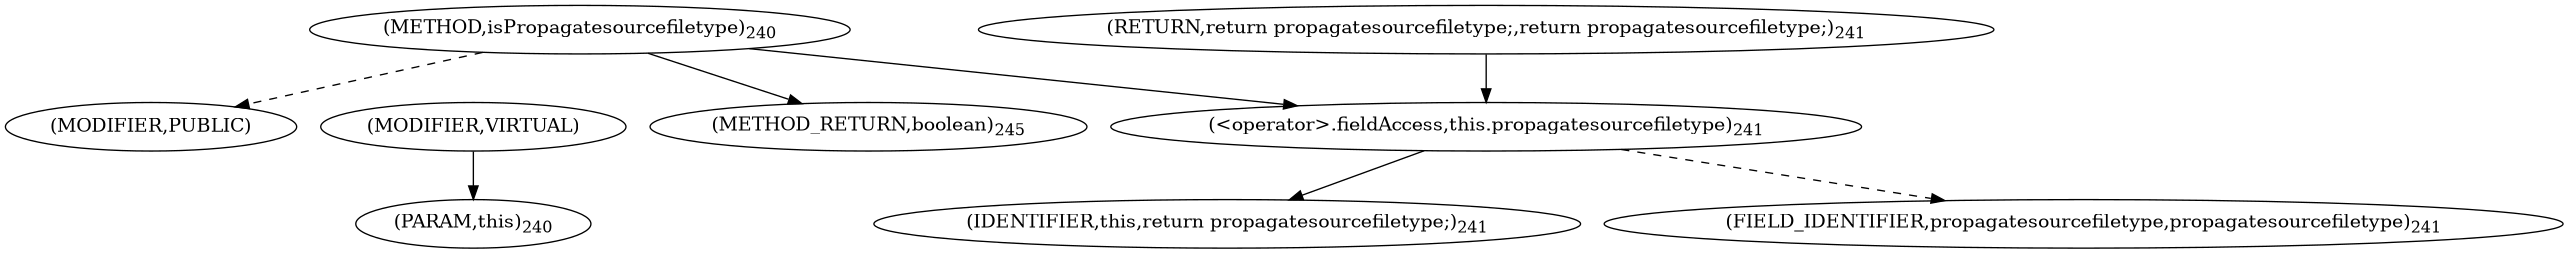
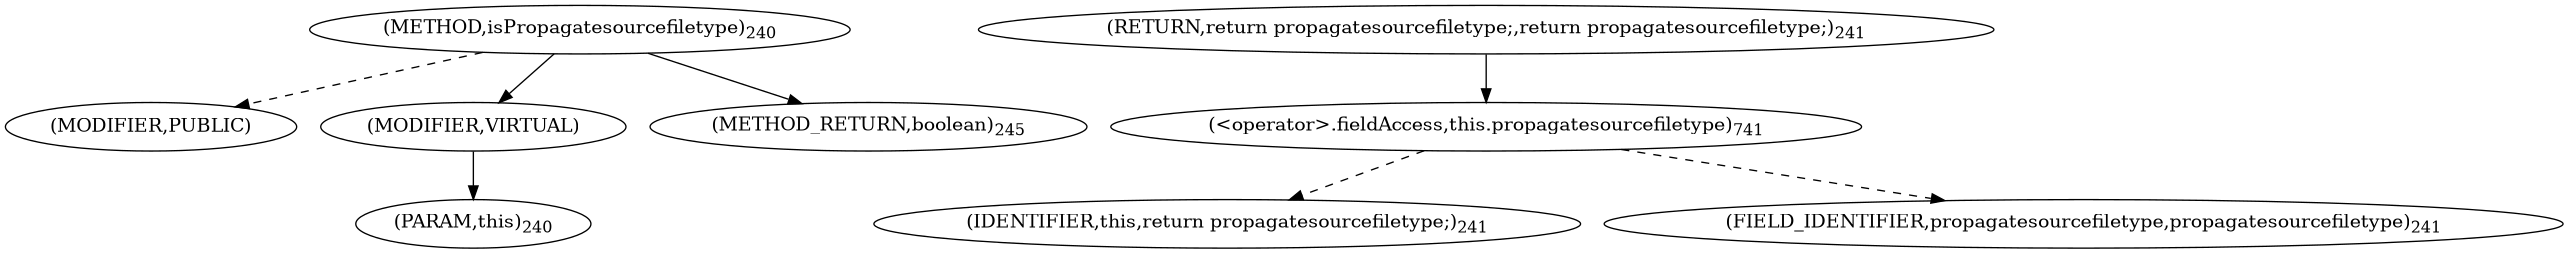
(1016, 76) -> (532, 74)
(1748, 125) -> (1748, 125)
(1363, 173) -> (1363, 173)
